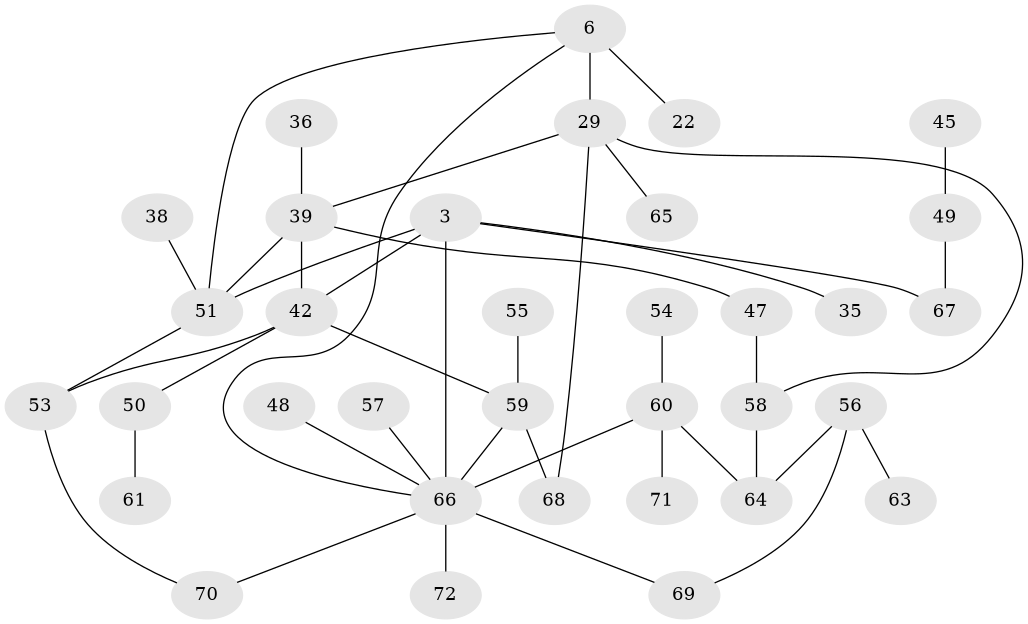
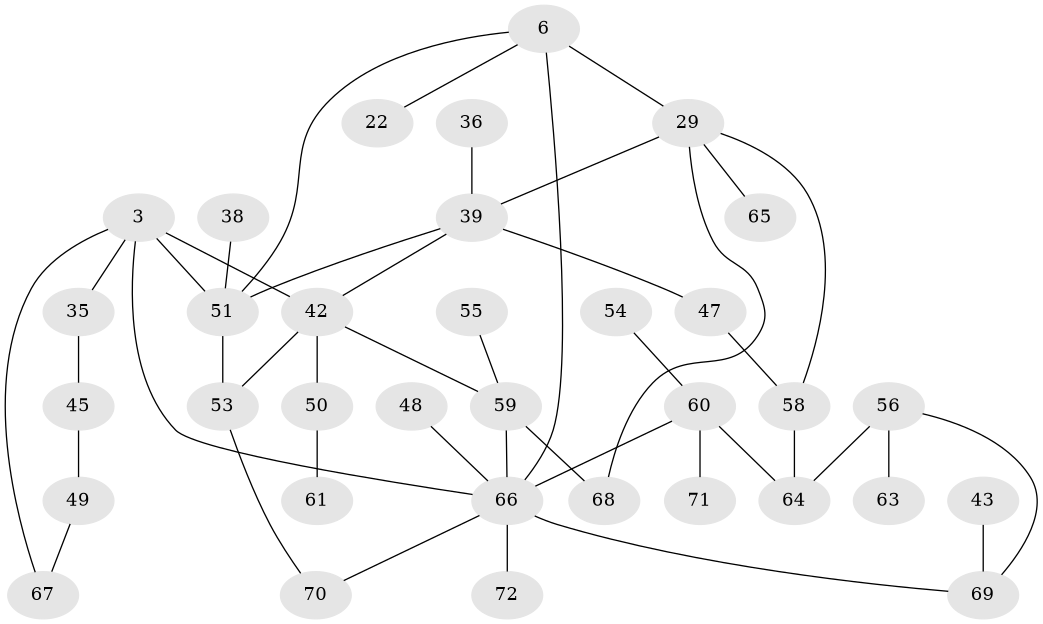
none -> (79, 359)
(374, 406) -> none
none -> (983, 501)
